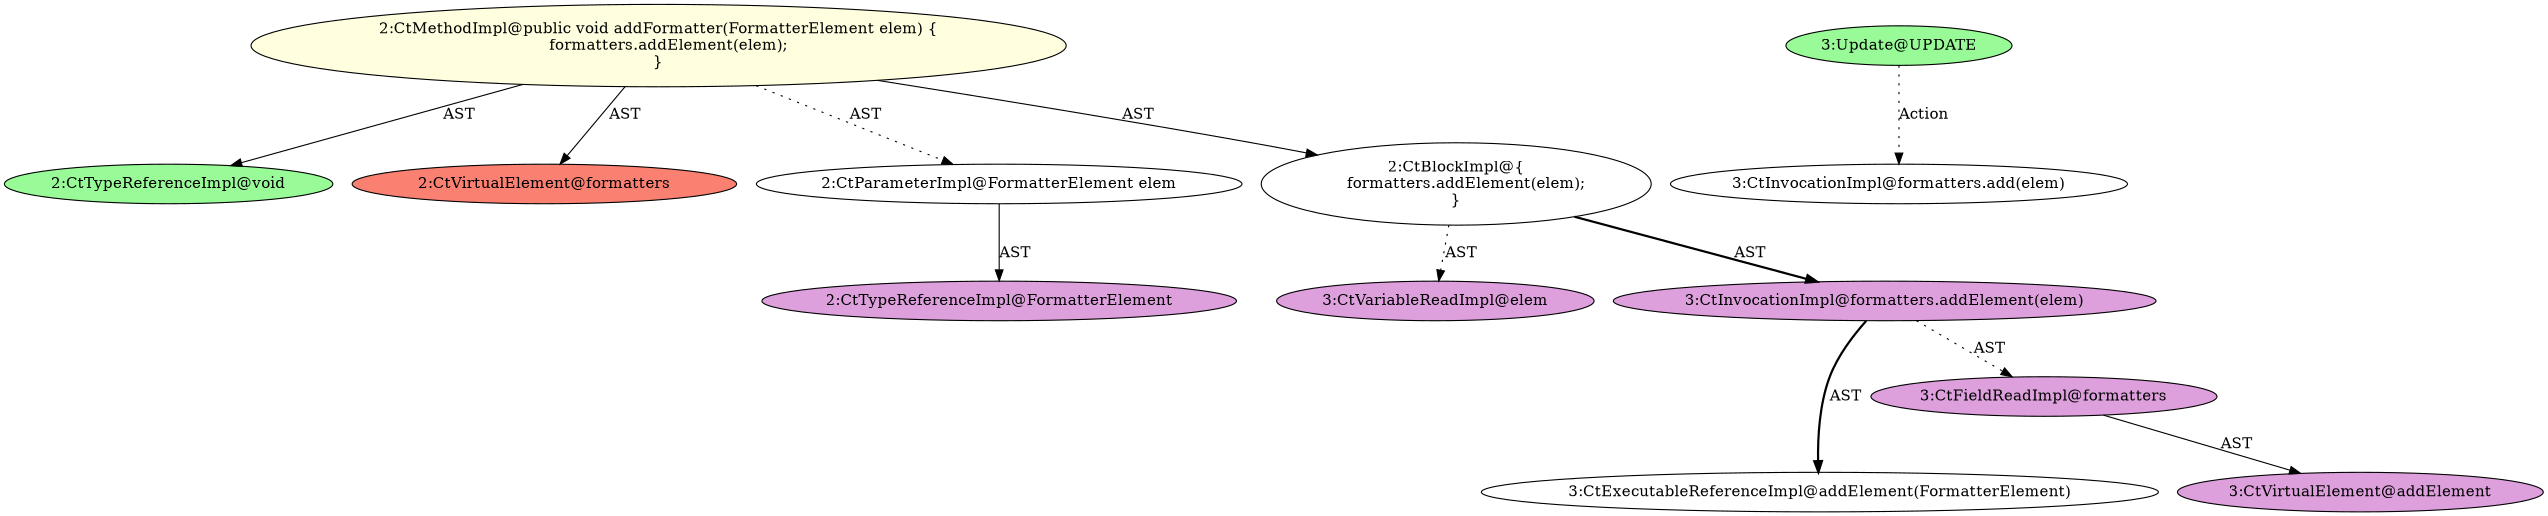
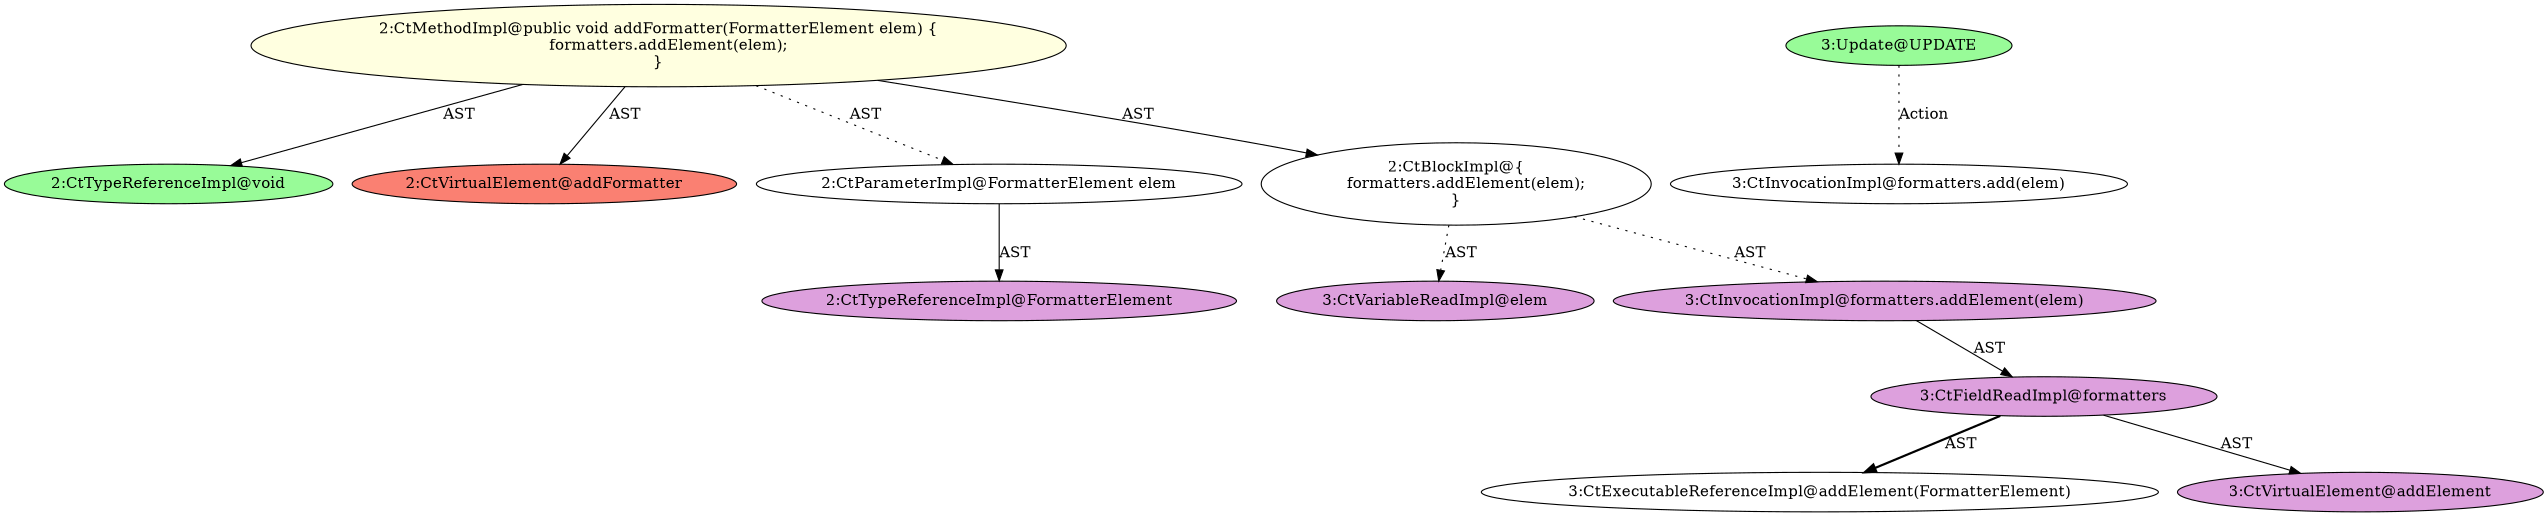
(544, 184) -> (544, 184)
(1690, 248) -> (1690, 248)
(1960, 346) -> (1960, 346)
(1827, 386) -> (1938, 442)
